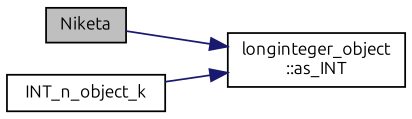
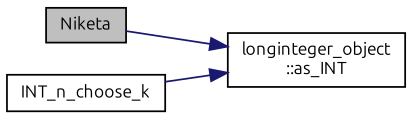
(86, 93) -> (86, 93)
